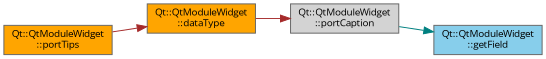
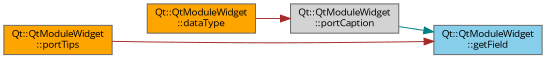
(125, 30) -> (268, 43)
